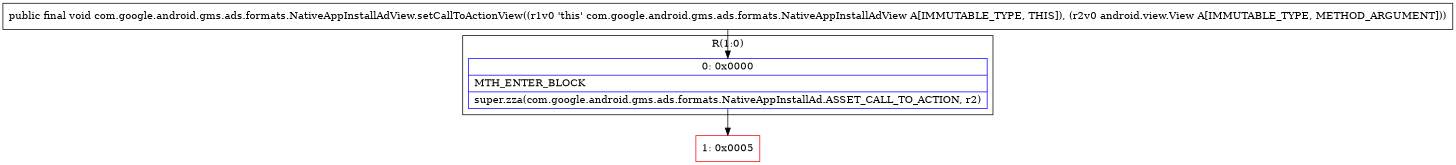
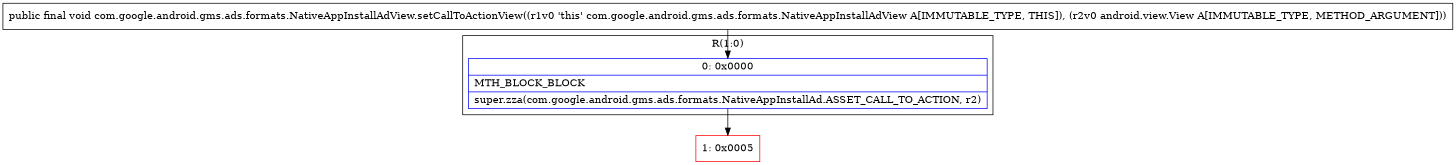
(530, 83) -> (530, 83)
